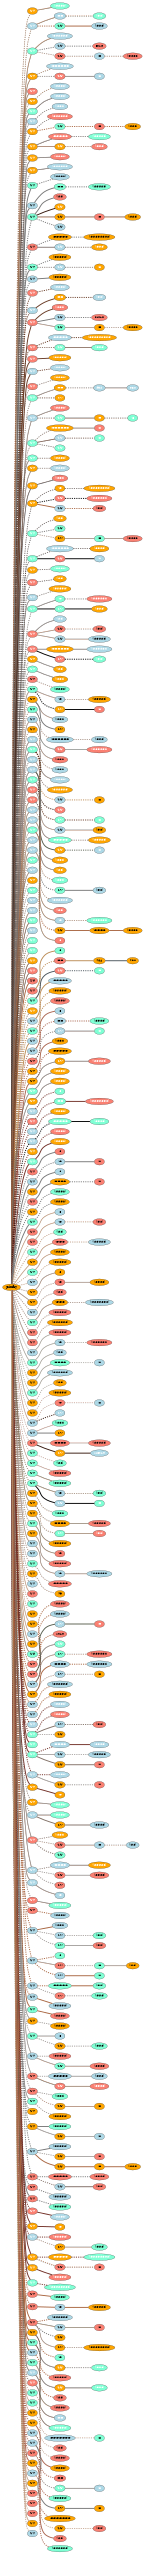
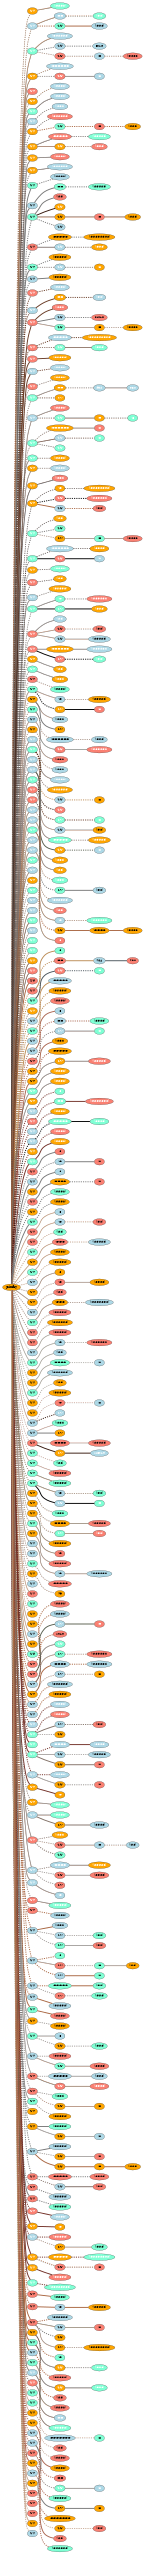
(99, 46) -> (99, 46)
(99, 961) -> (99, 961)
(133, 961) -> (133, 961)
